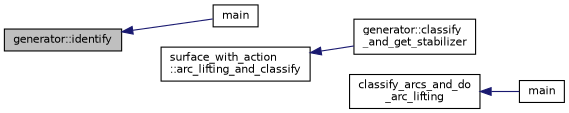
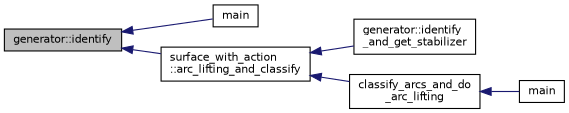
(415, 37) -> (415, 37)
none -> (147, 52)
none -> (335, 79)
